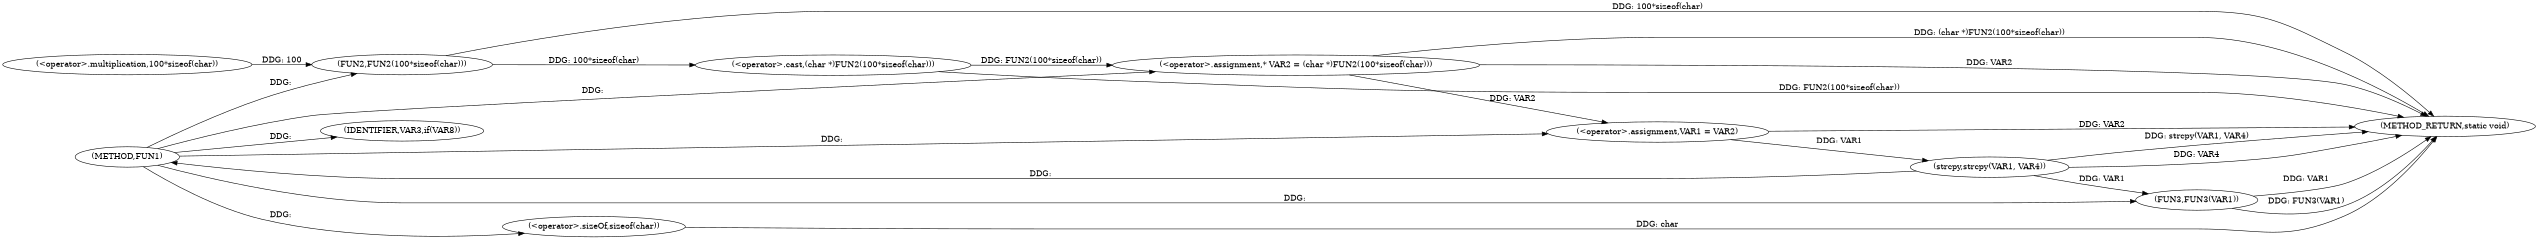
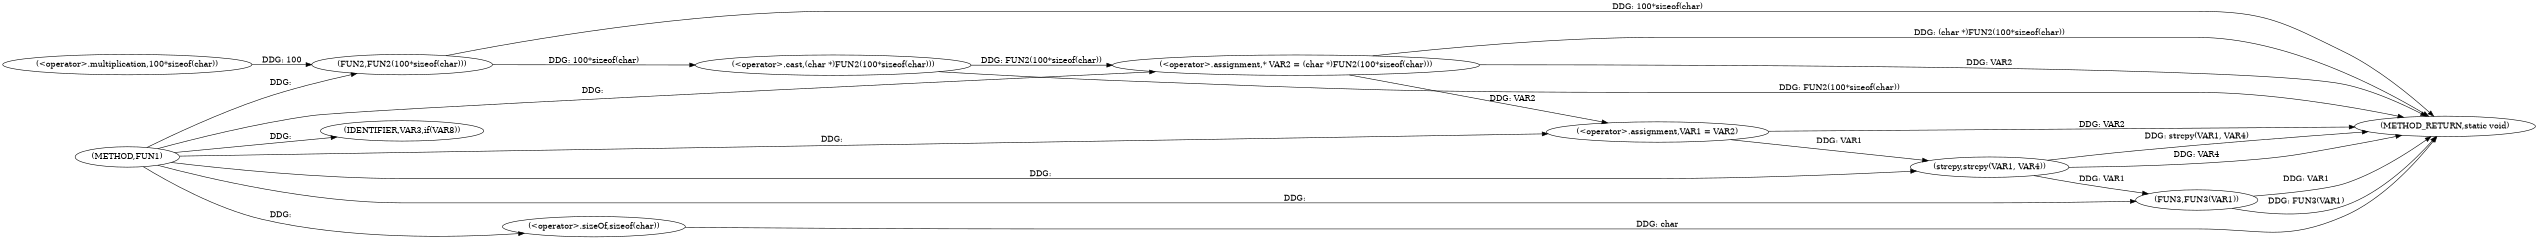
(1046, 178) -> (1041, 178)
